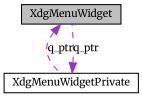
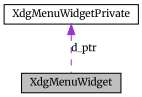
(86, 49) -> (84, 49)
(47, 54) -> none
